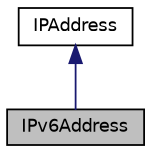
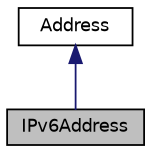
(76, 27) -> (76, 27)
